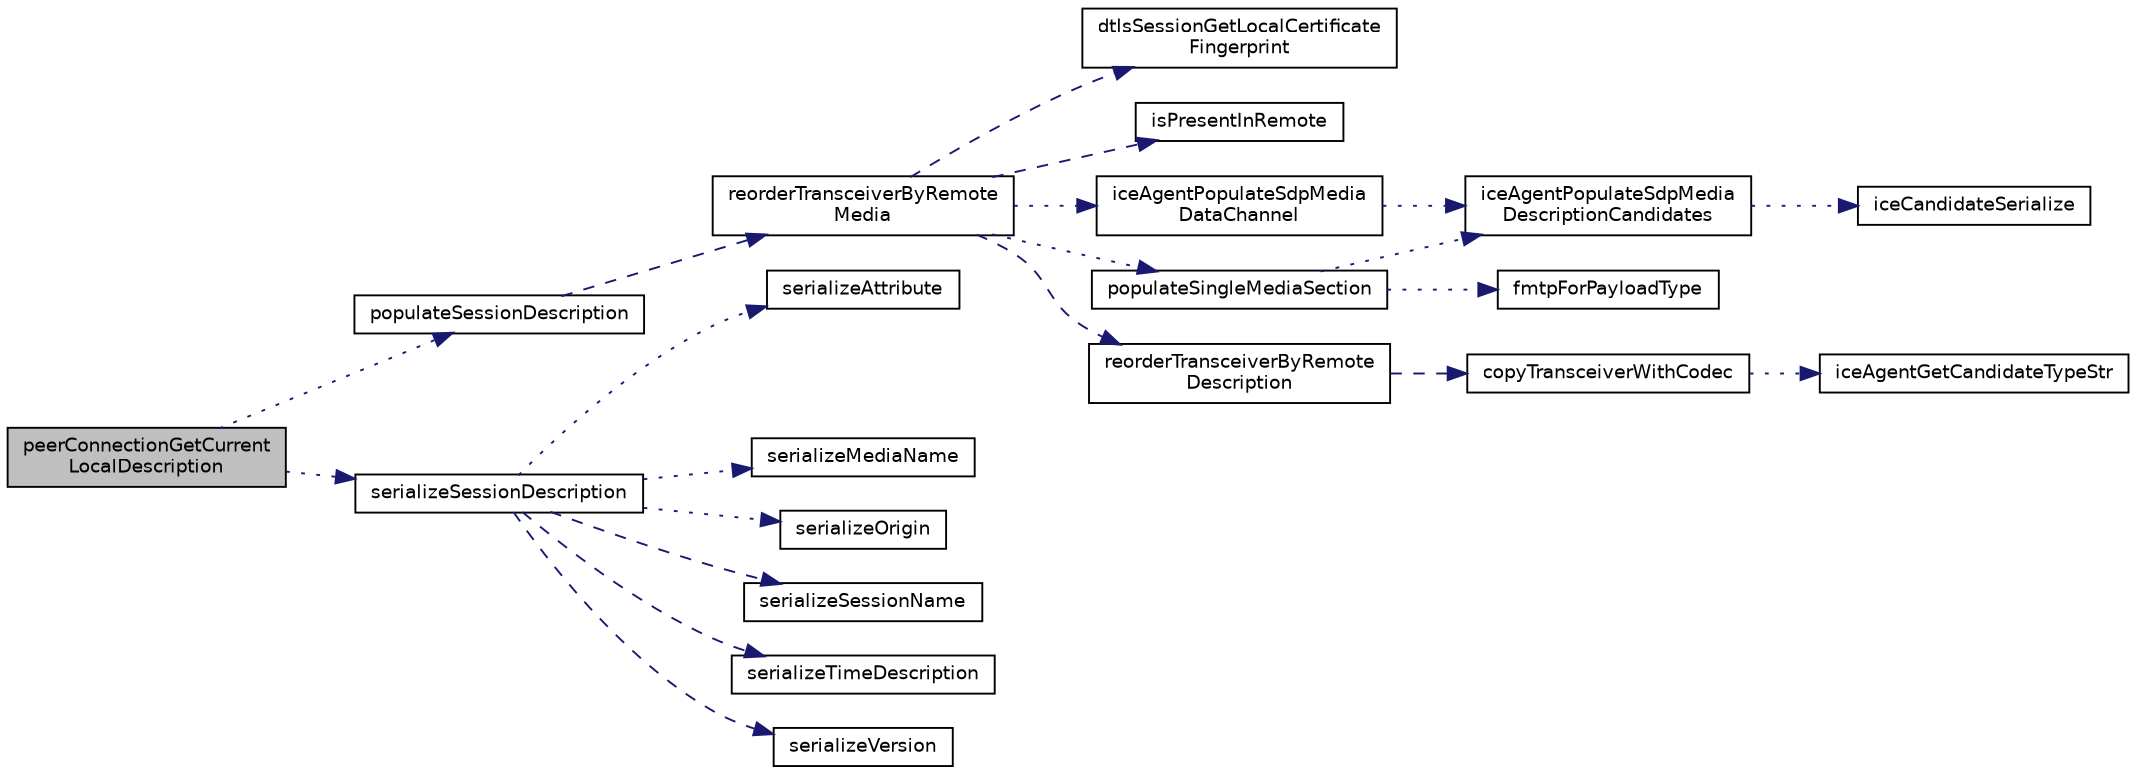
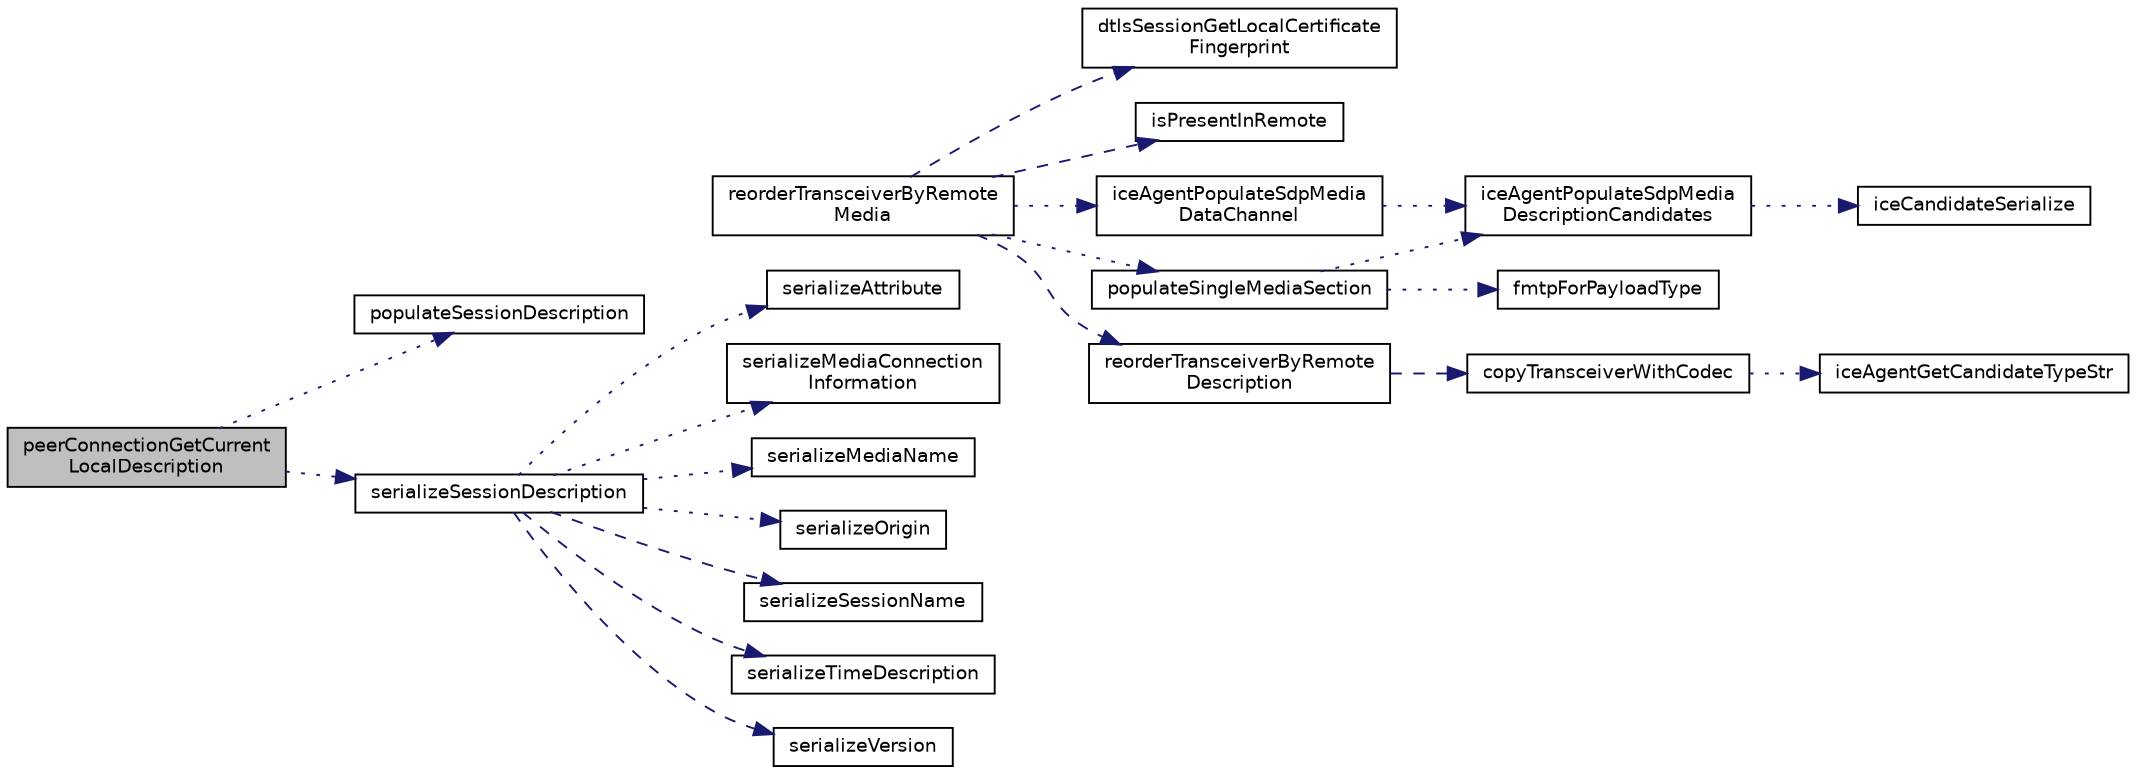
(654, 268) -> none
none -> (863, 373)
